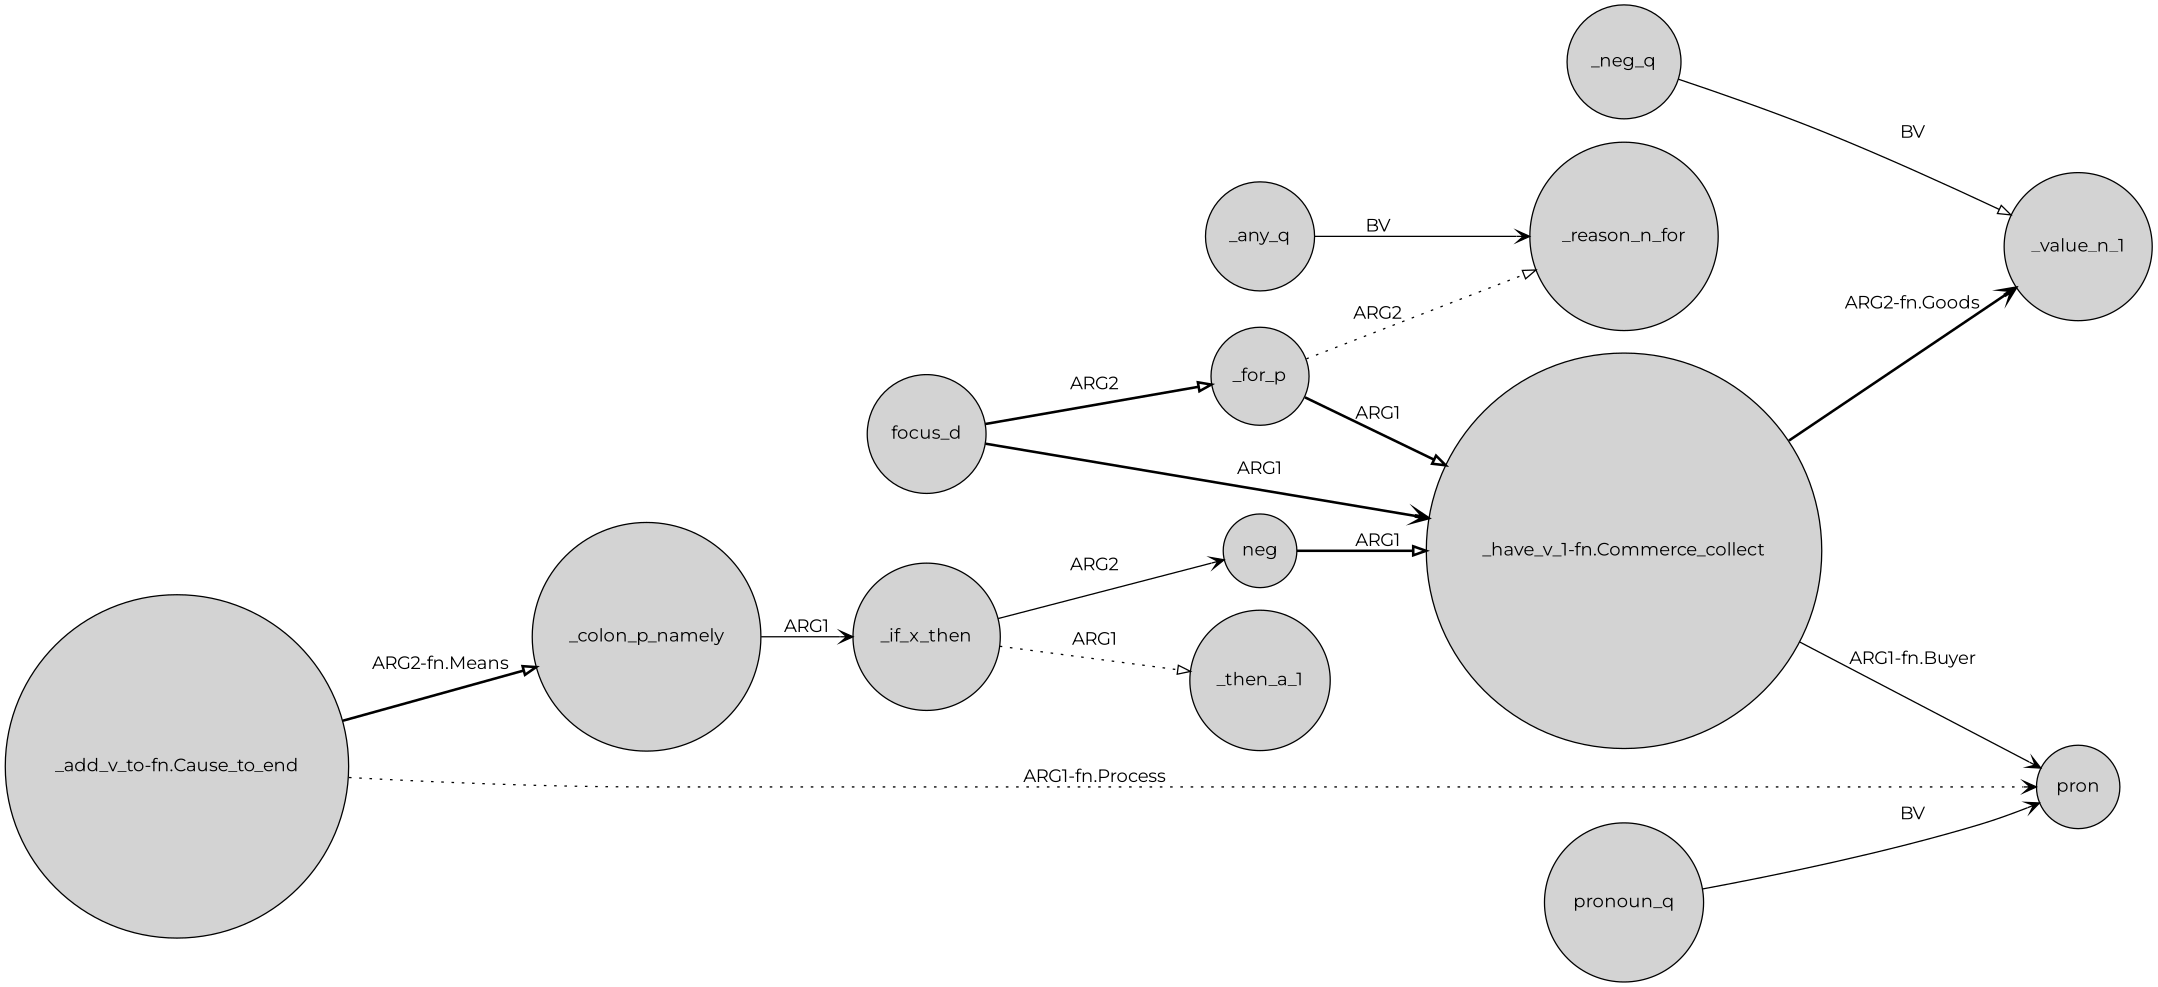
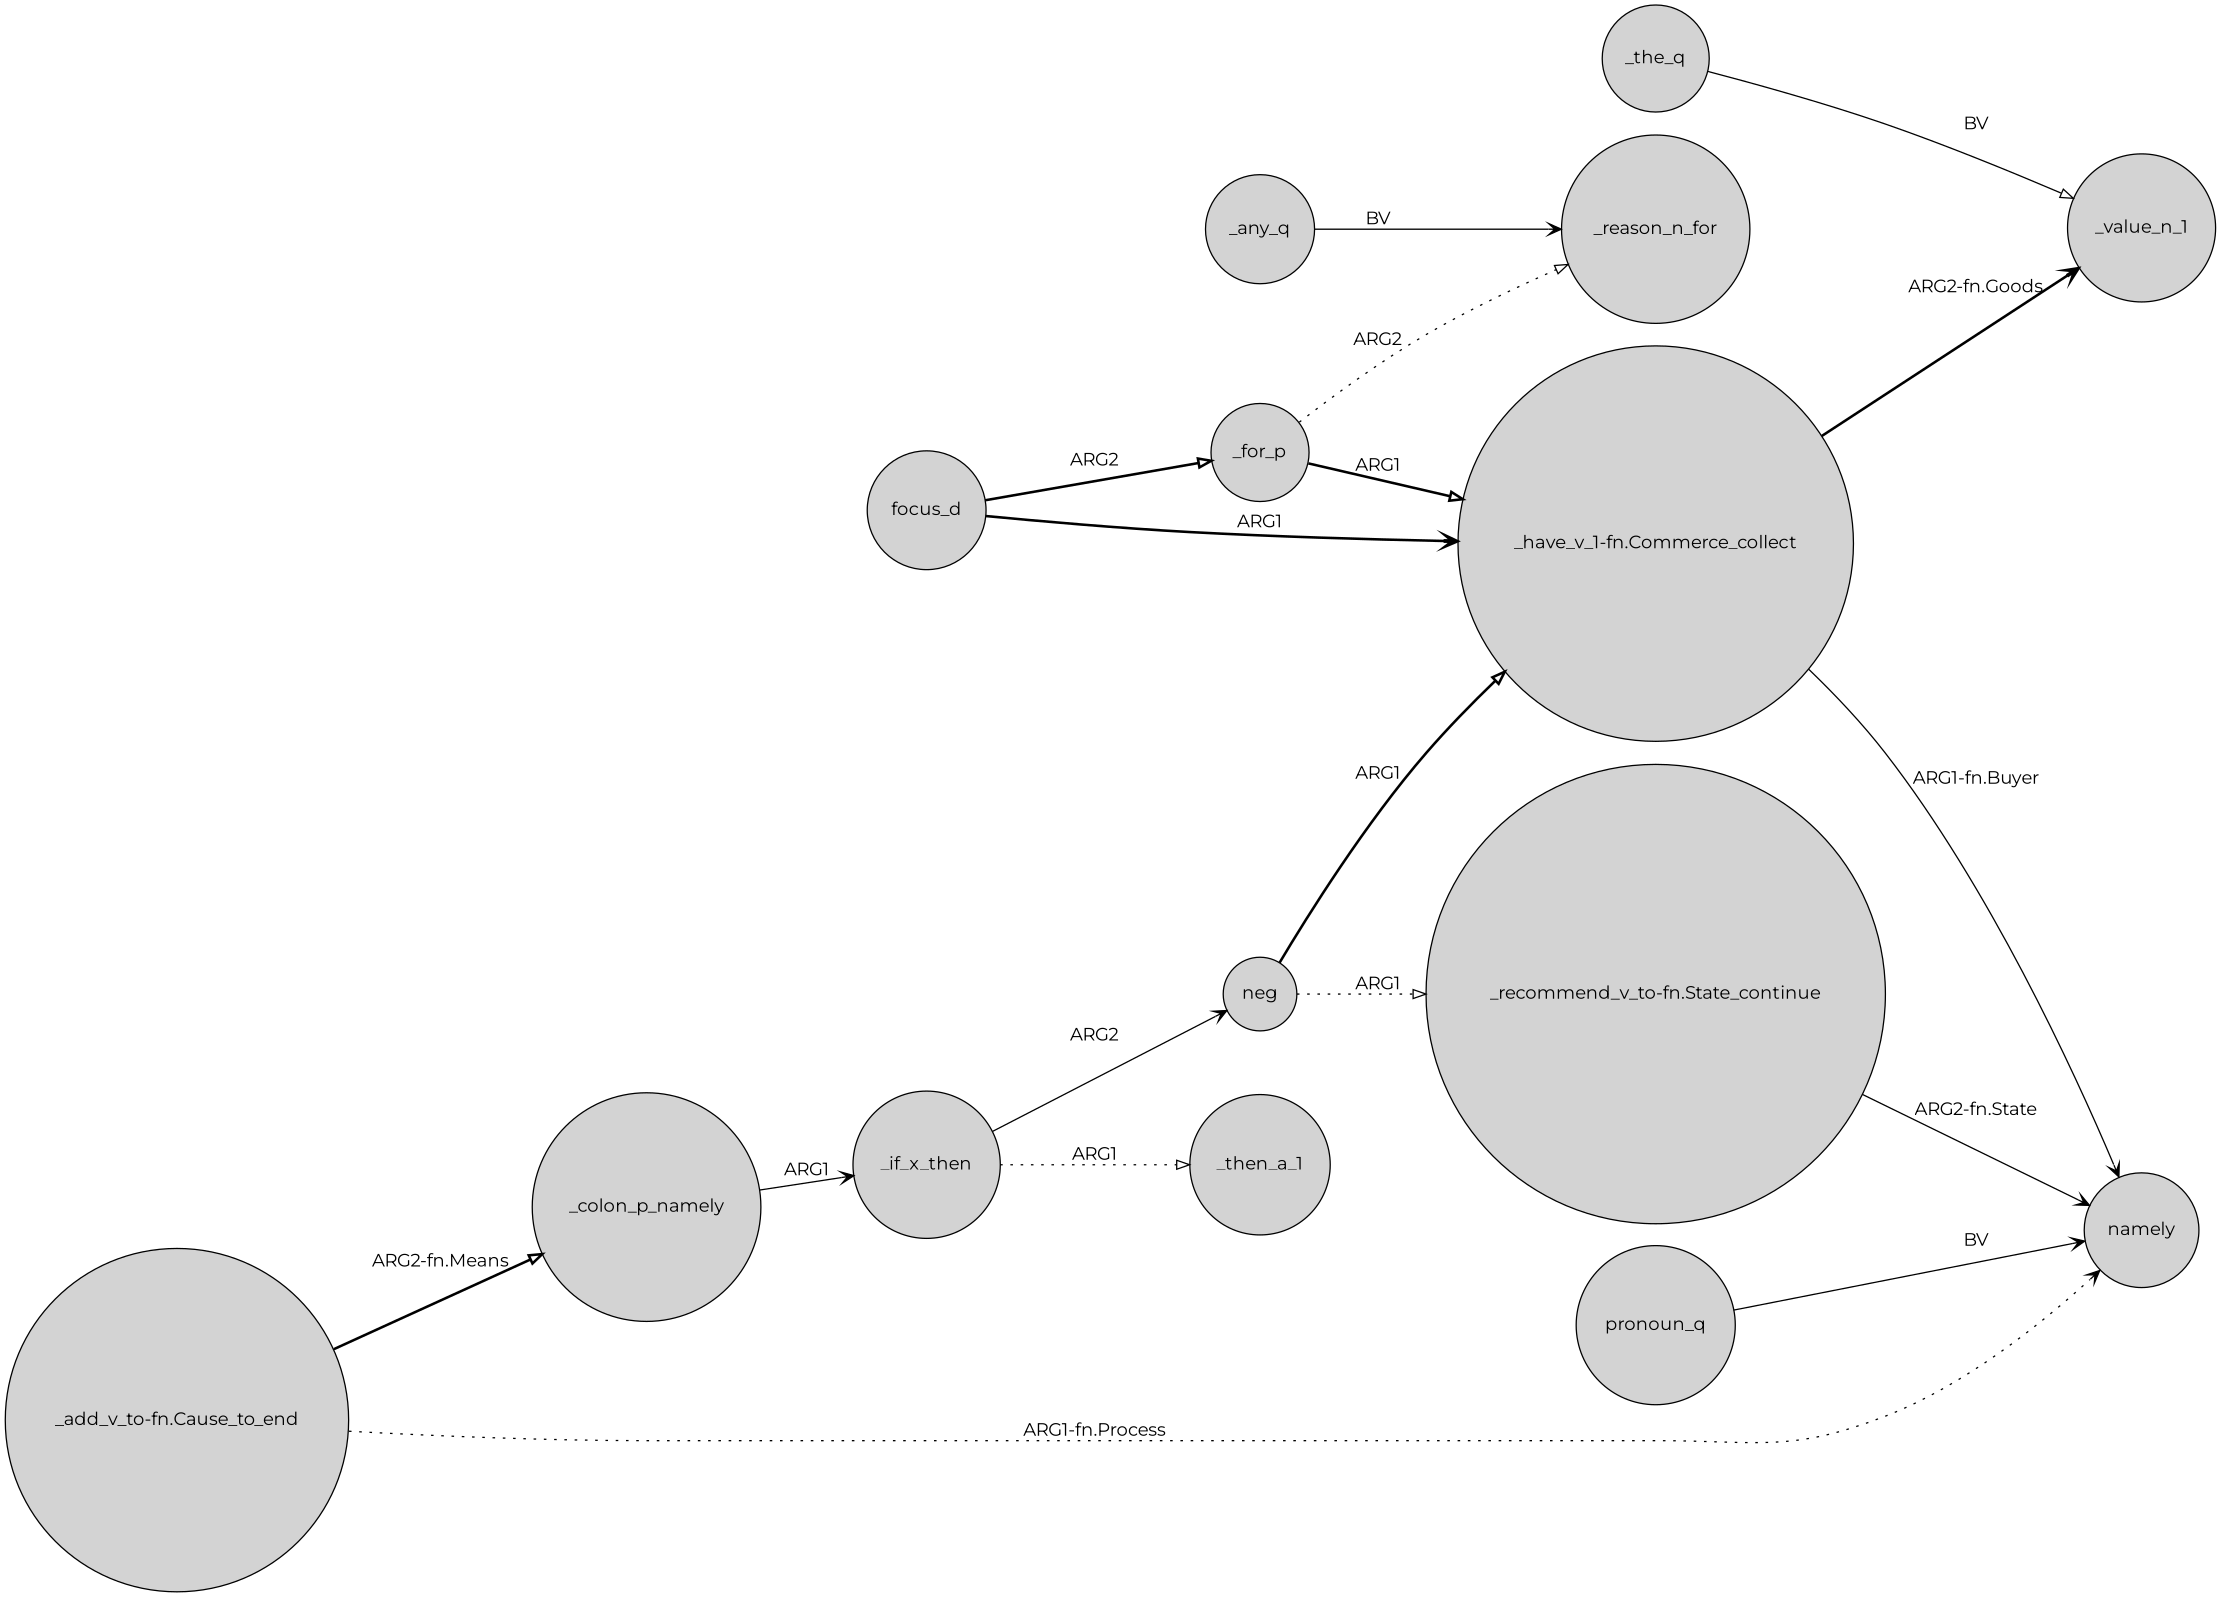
(1624, 62) -> (1656, 59)
(2078, 787) -> (2142, 1230)
none -> (1656, 994)
